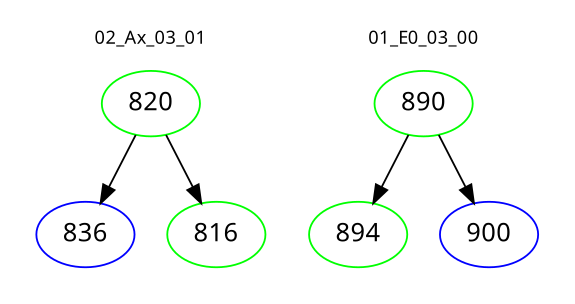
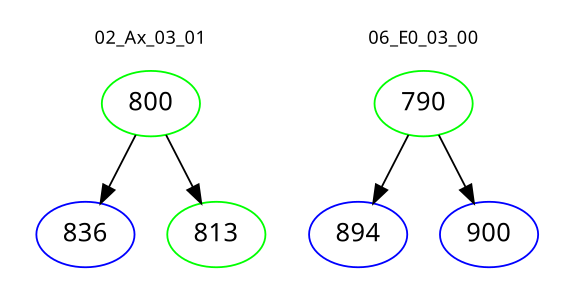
(424, 39) -> (424, 39)
(151, 104) -> (151, 104)
(424, 104) -> (424, 104)
(216, 235) -> (216, 235)
(358, 235) -> (358, 235)
